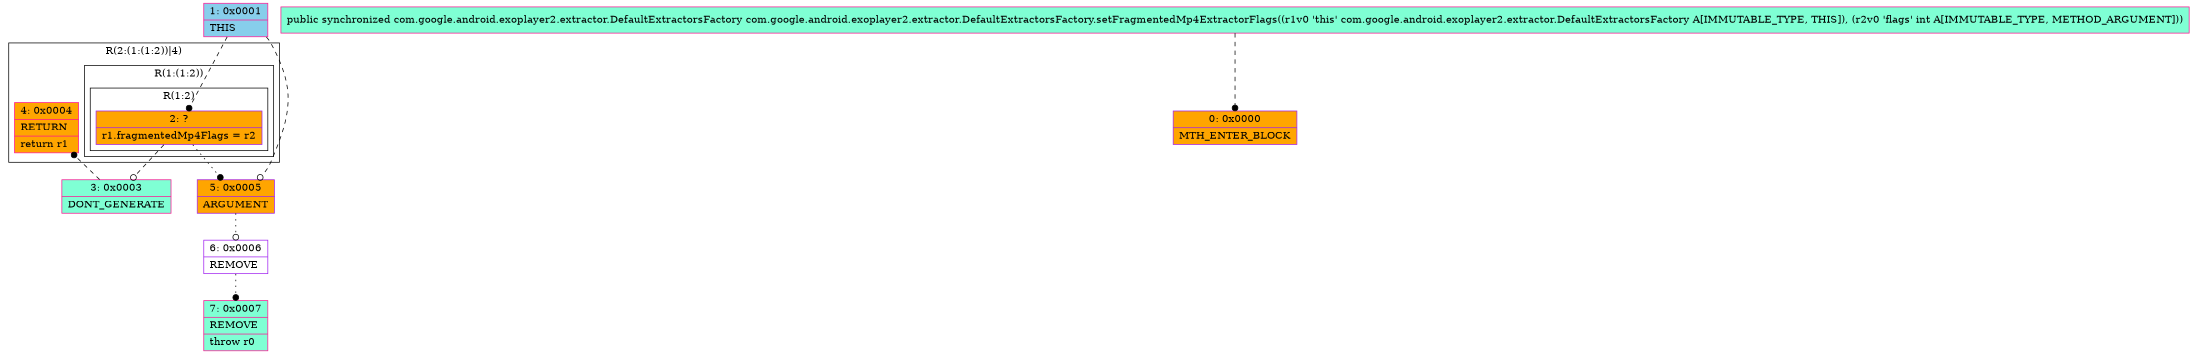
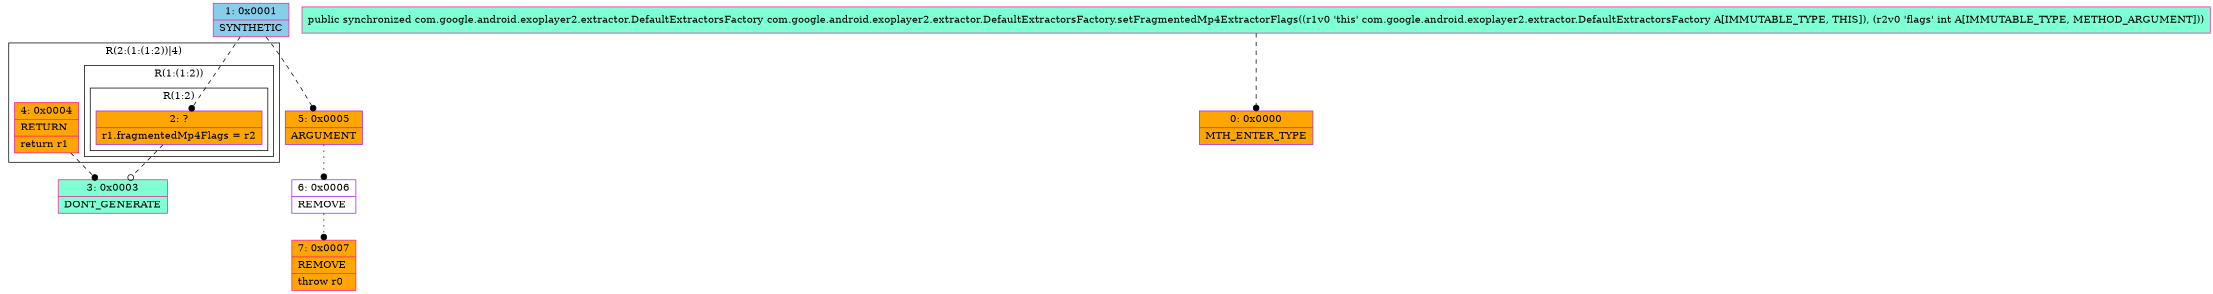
(223, 28) -> (251, 28)
(288, 106) -> (290, 71)
(1235, 136) -> (1256, 136)
(211, 167) -> none
(88, 168) -> (84, 167)
(236, 224) -> (324, 159)
(236, 326) -> (324, 265)
